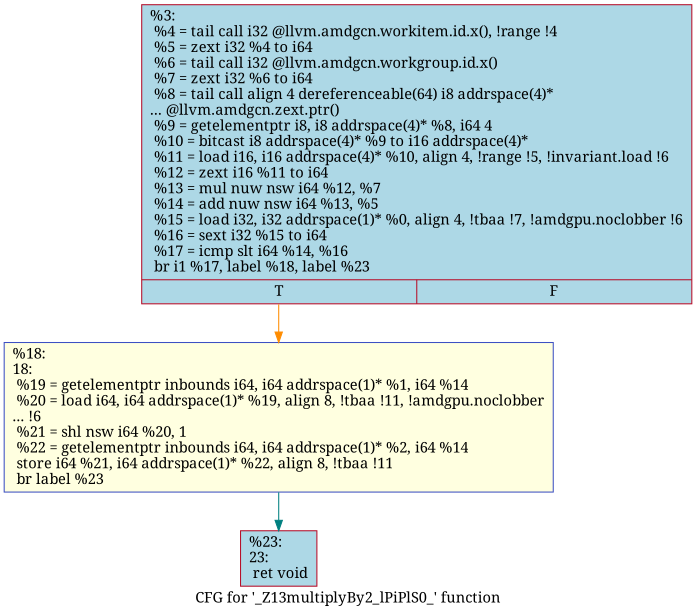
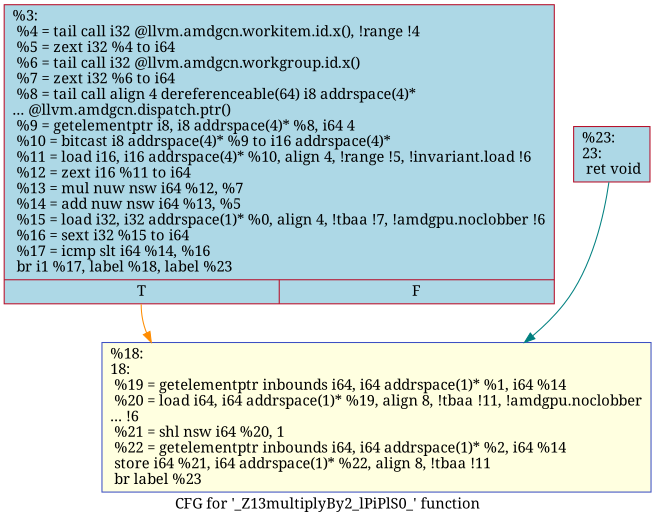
(245, 110) -> (122, 110)
(279, 506) -> (586, 267)
